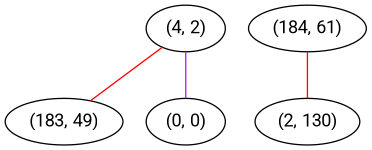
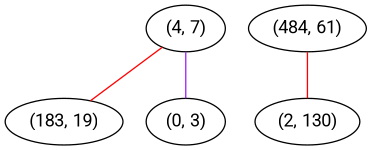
(186, 28) -> (186, 28)
(307, 28) -> (307, 28)
(64, 122) -> (64, 122)
(186, 122) -> (186, 122)
